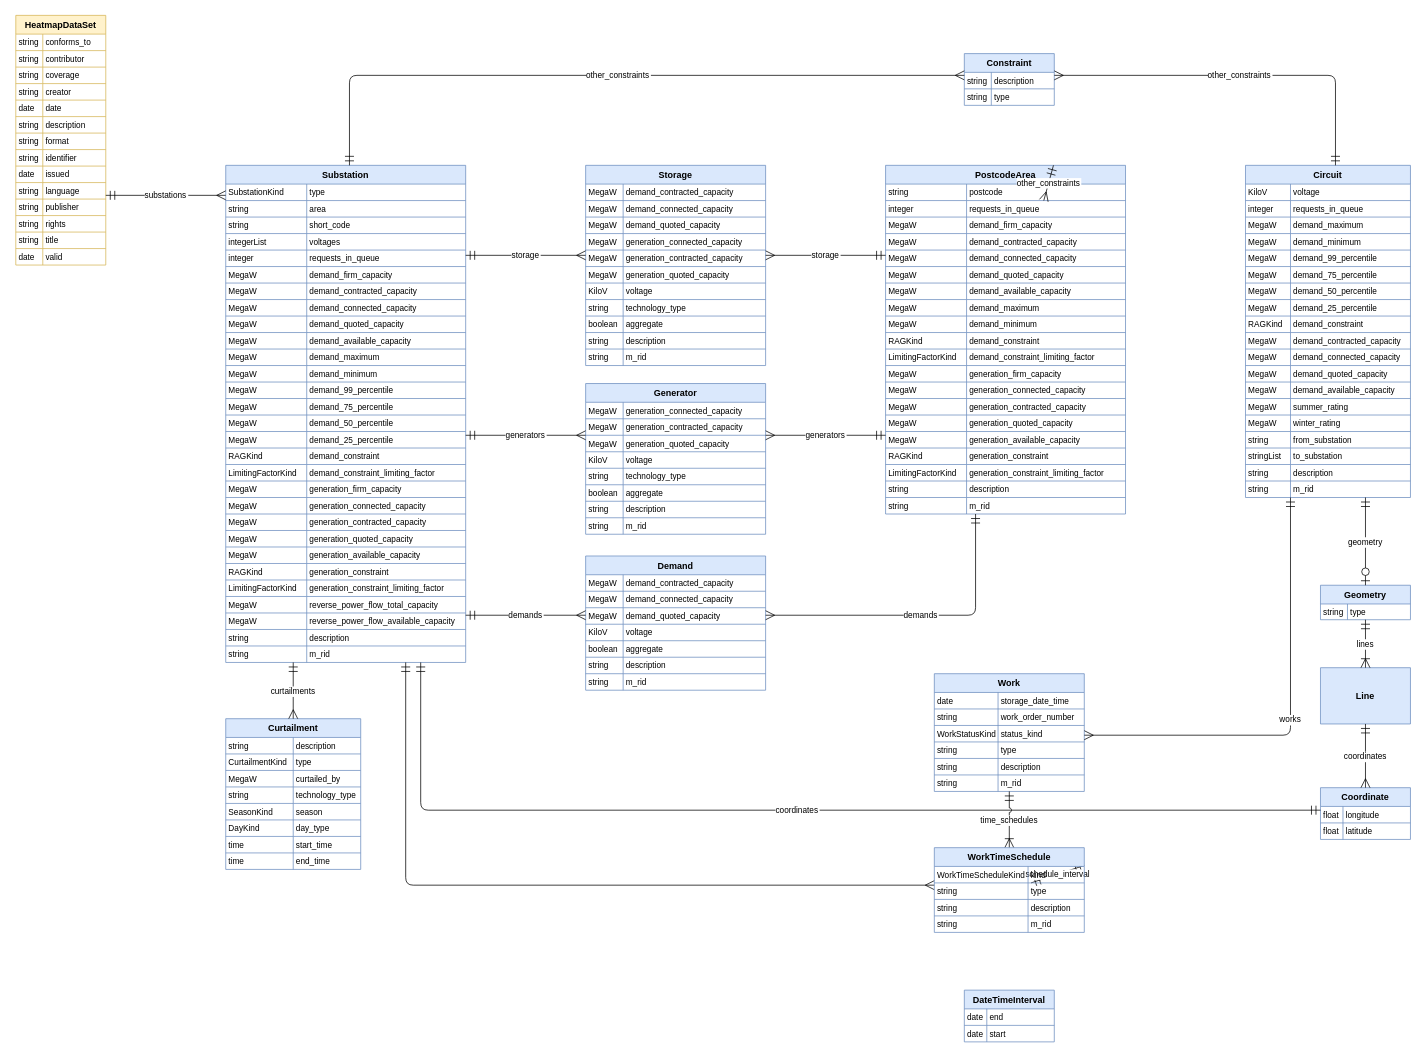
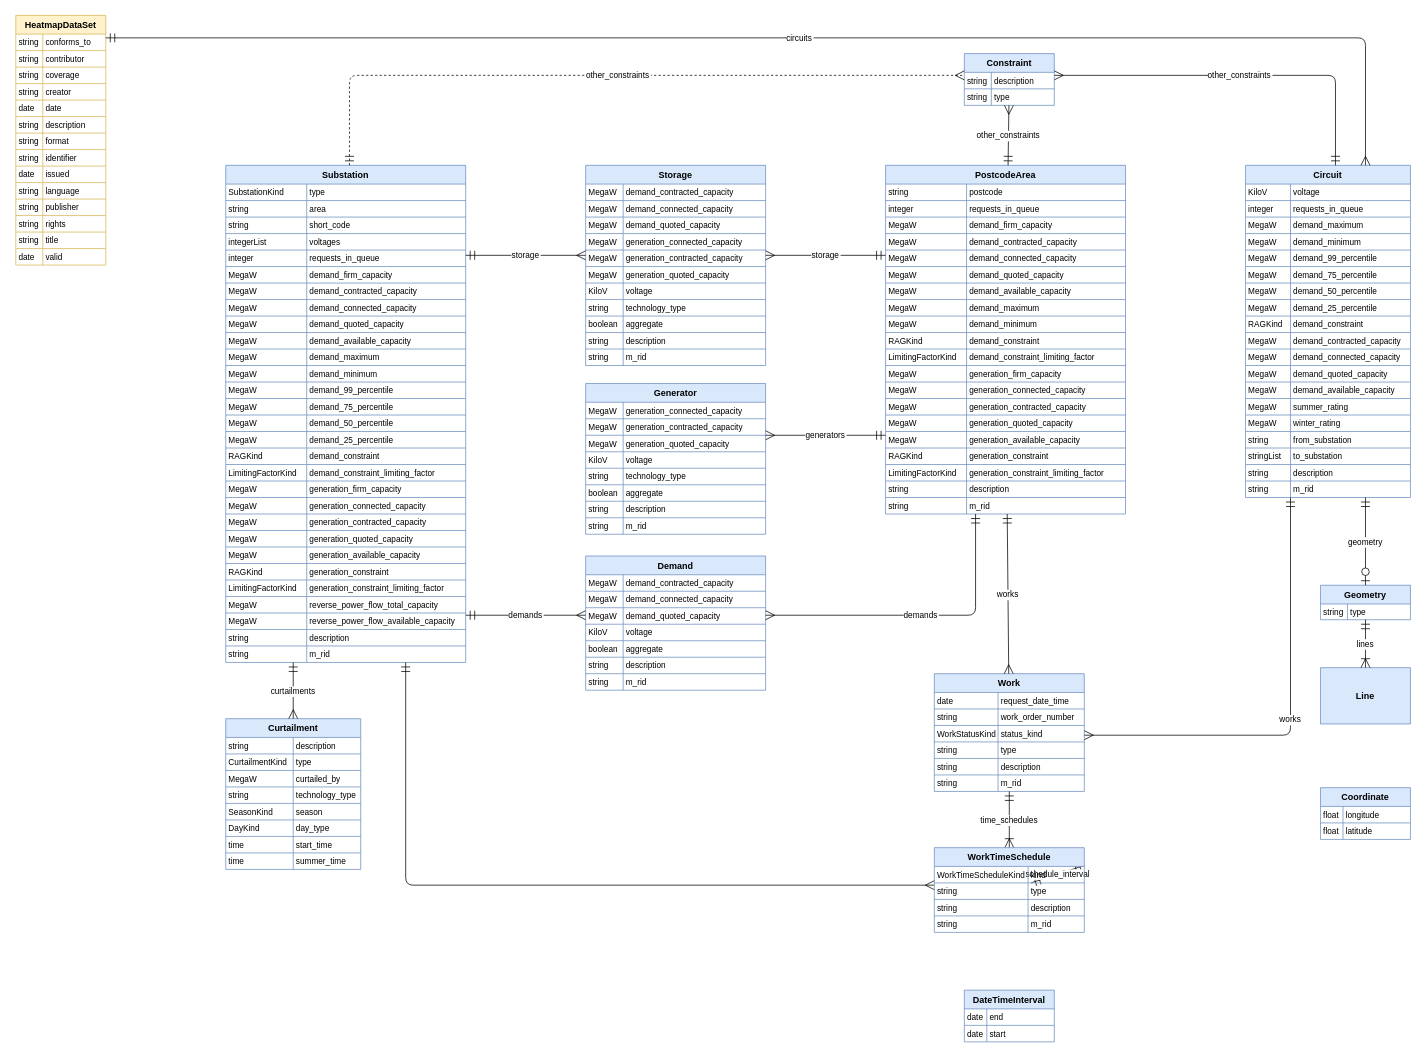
none -> (798, 38)
(426, 75) -> (426, 75)
(1049, 181) -> (1008, 136)
(165, 195) -> none
(525, 435) -> none
none -> (1008, 595)
(1039, 701) -> (1039, 701)
(1365, 757) -> none
(798, 810) -> none
(313, 862) -> (320, 862)
